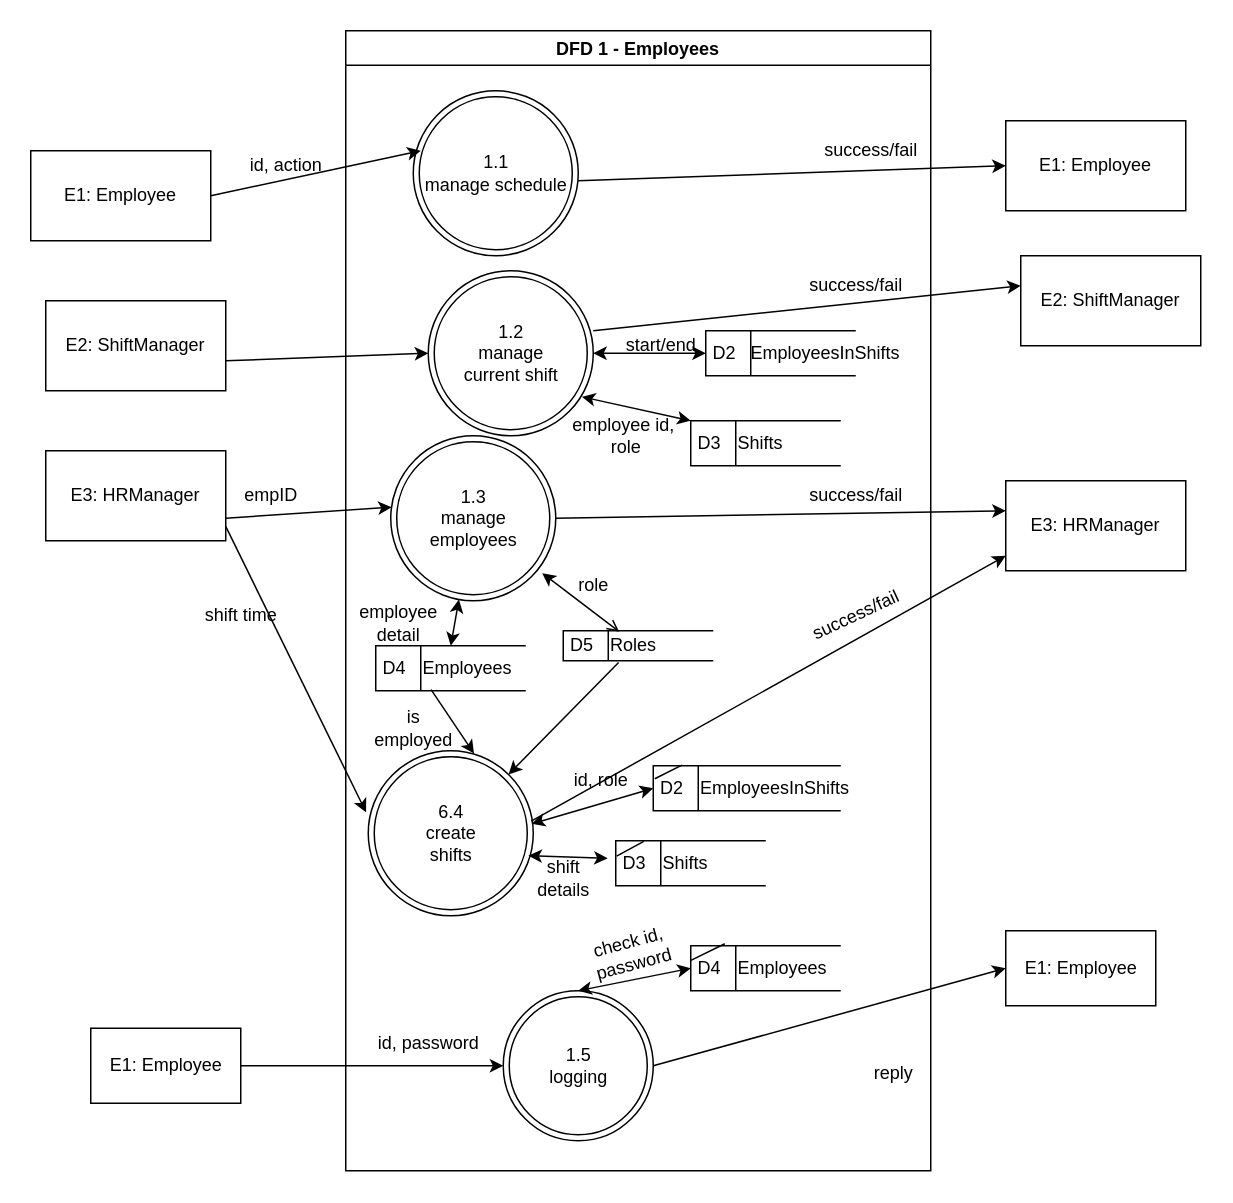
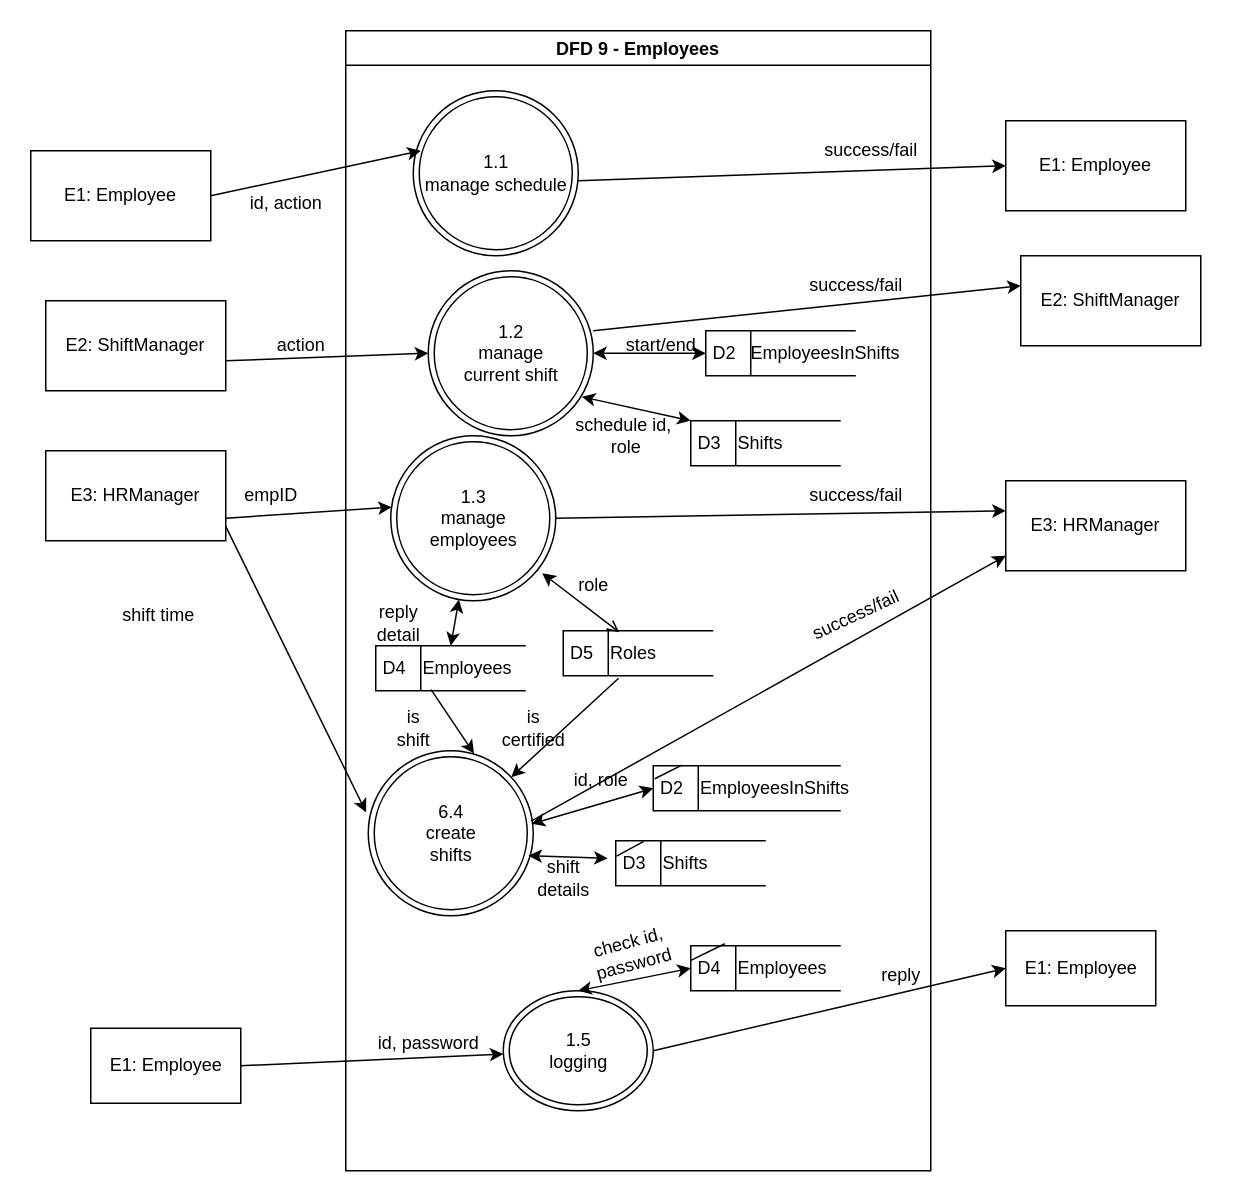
(638, 49) -> (638, 49)
(286, 166) -> (286, 203)
none -> (301, 346)
(624, 436) -> (624, 436)
(241, 616) -> (158, 616)
(399, 623) -> (399, 623)
(638, 646) -> (638, 653)
(414, 728) -> (414, 728)
none -> (533, 728)
(578, 1066) -> (578, 1051)
(893, 1073) -> (901, 976)
